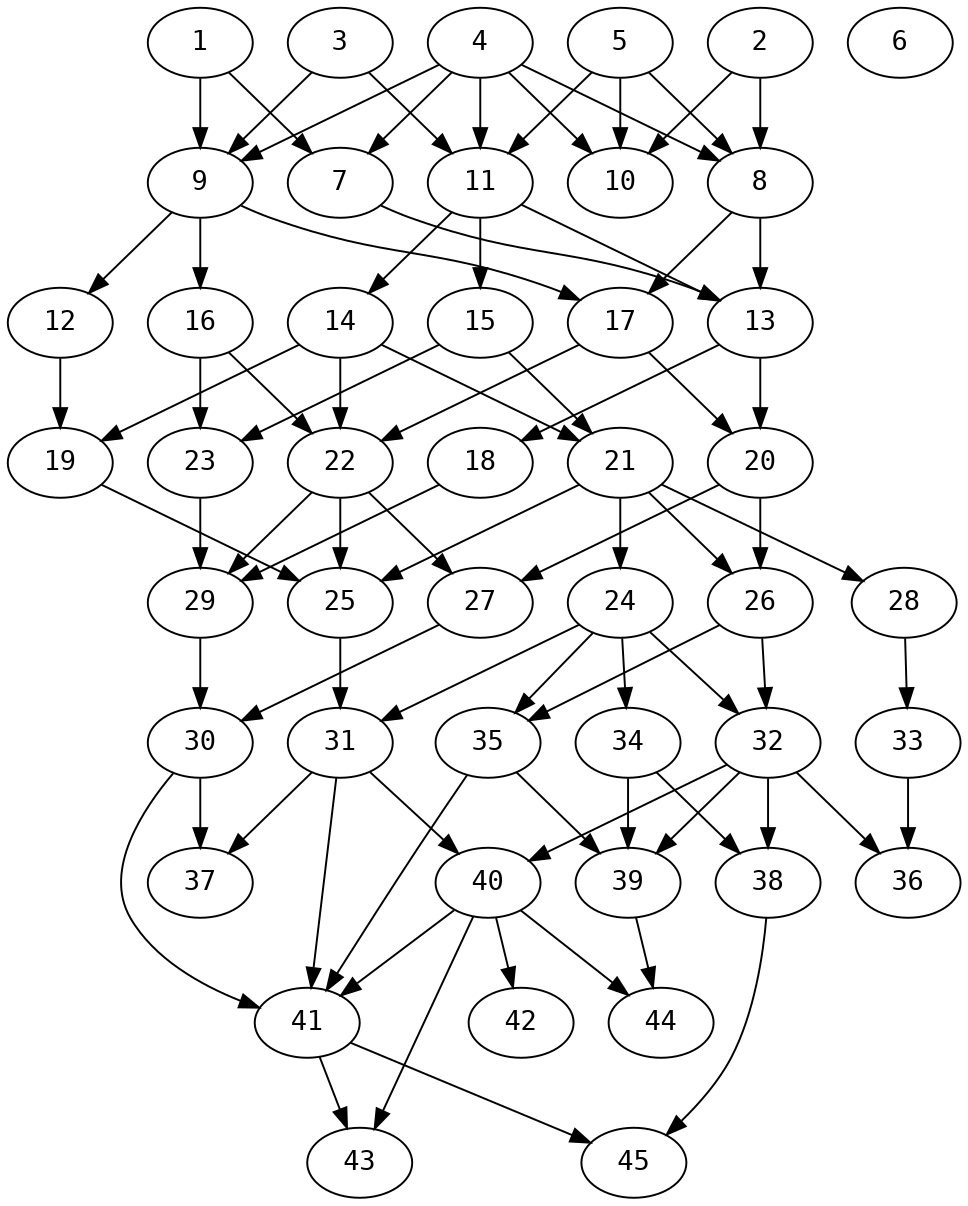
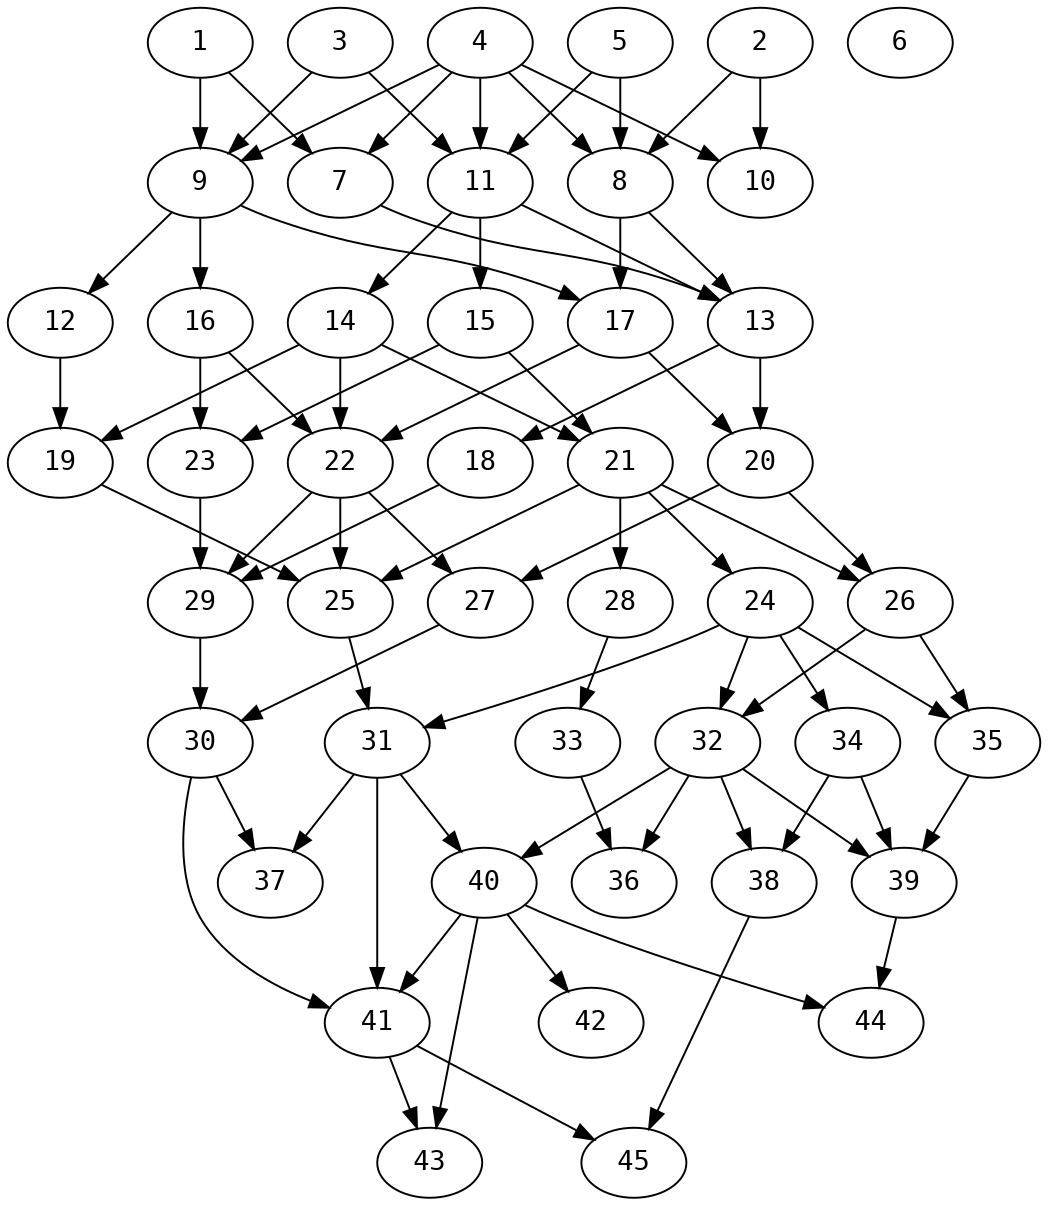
(620, 100) -> none
(401, 874) -> none
